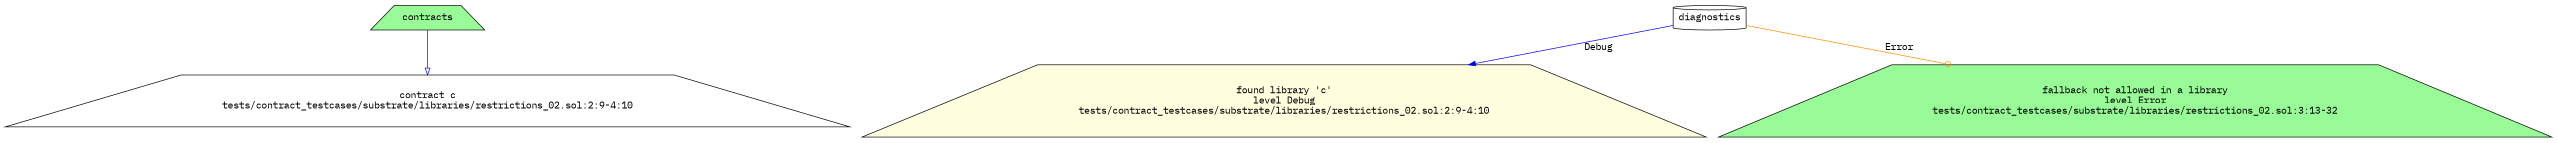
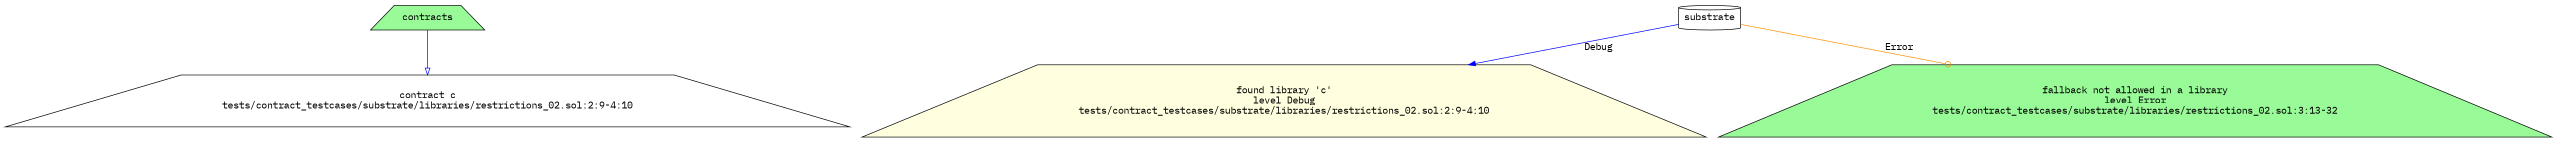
(1710, 18) -> (1710, 18)
